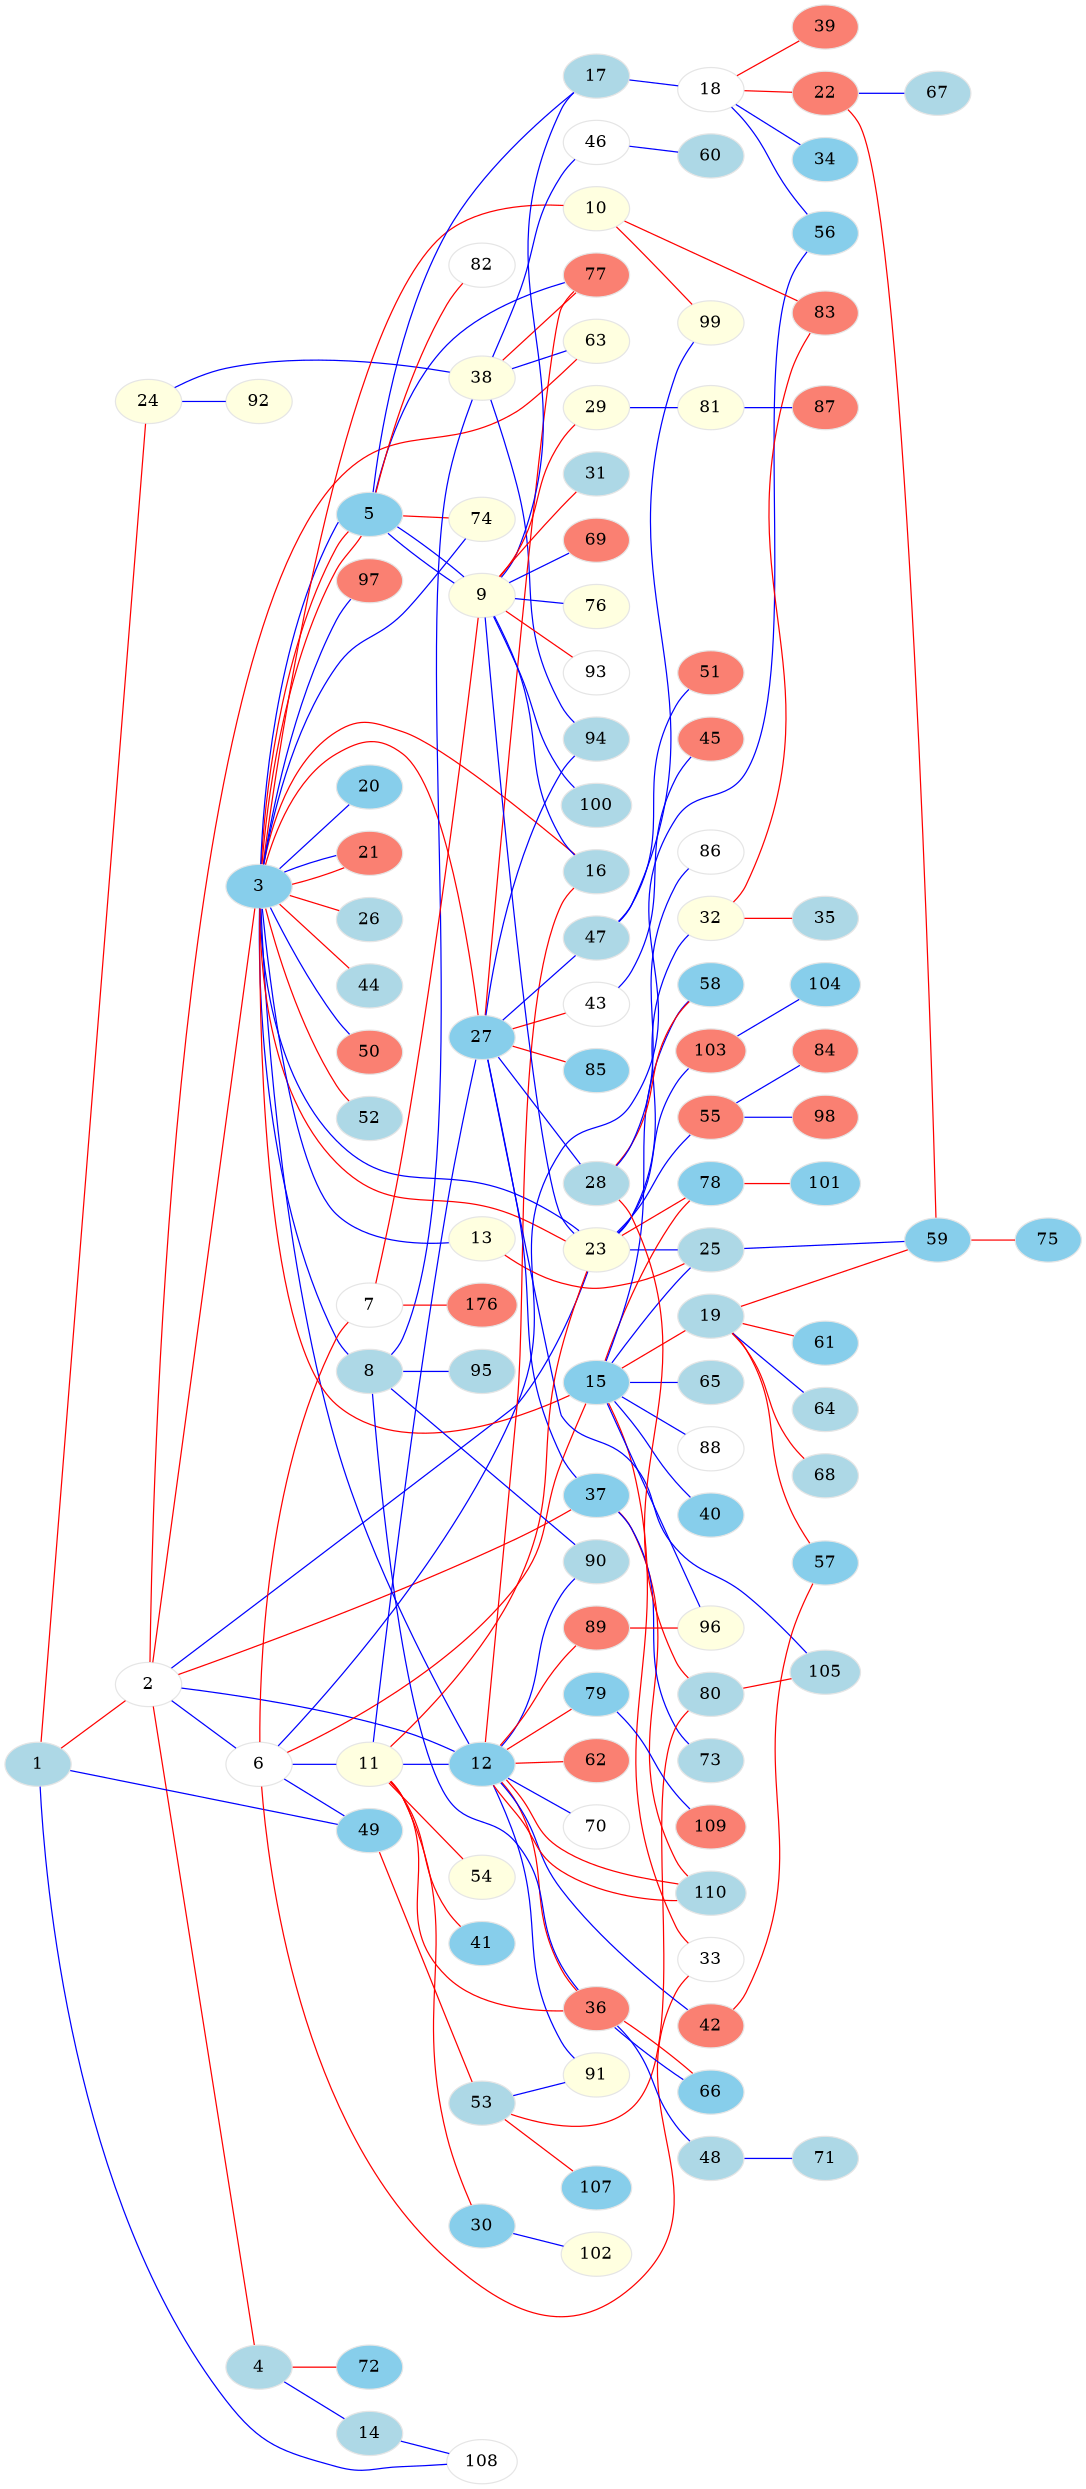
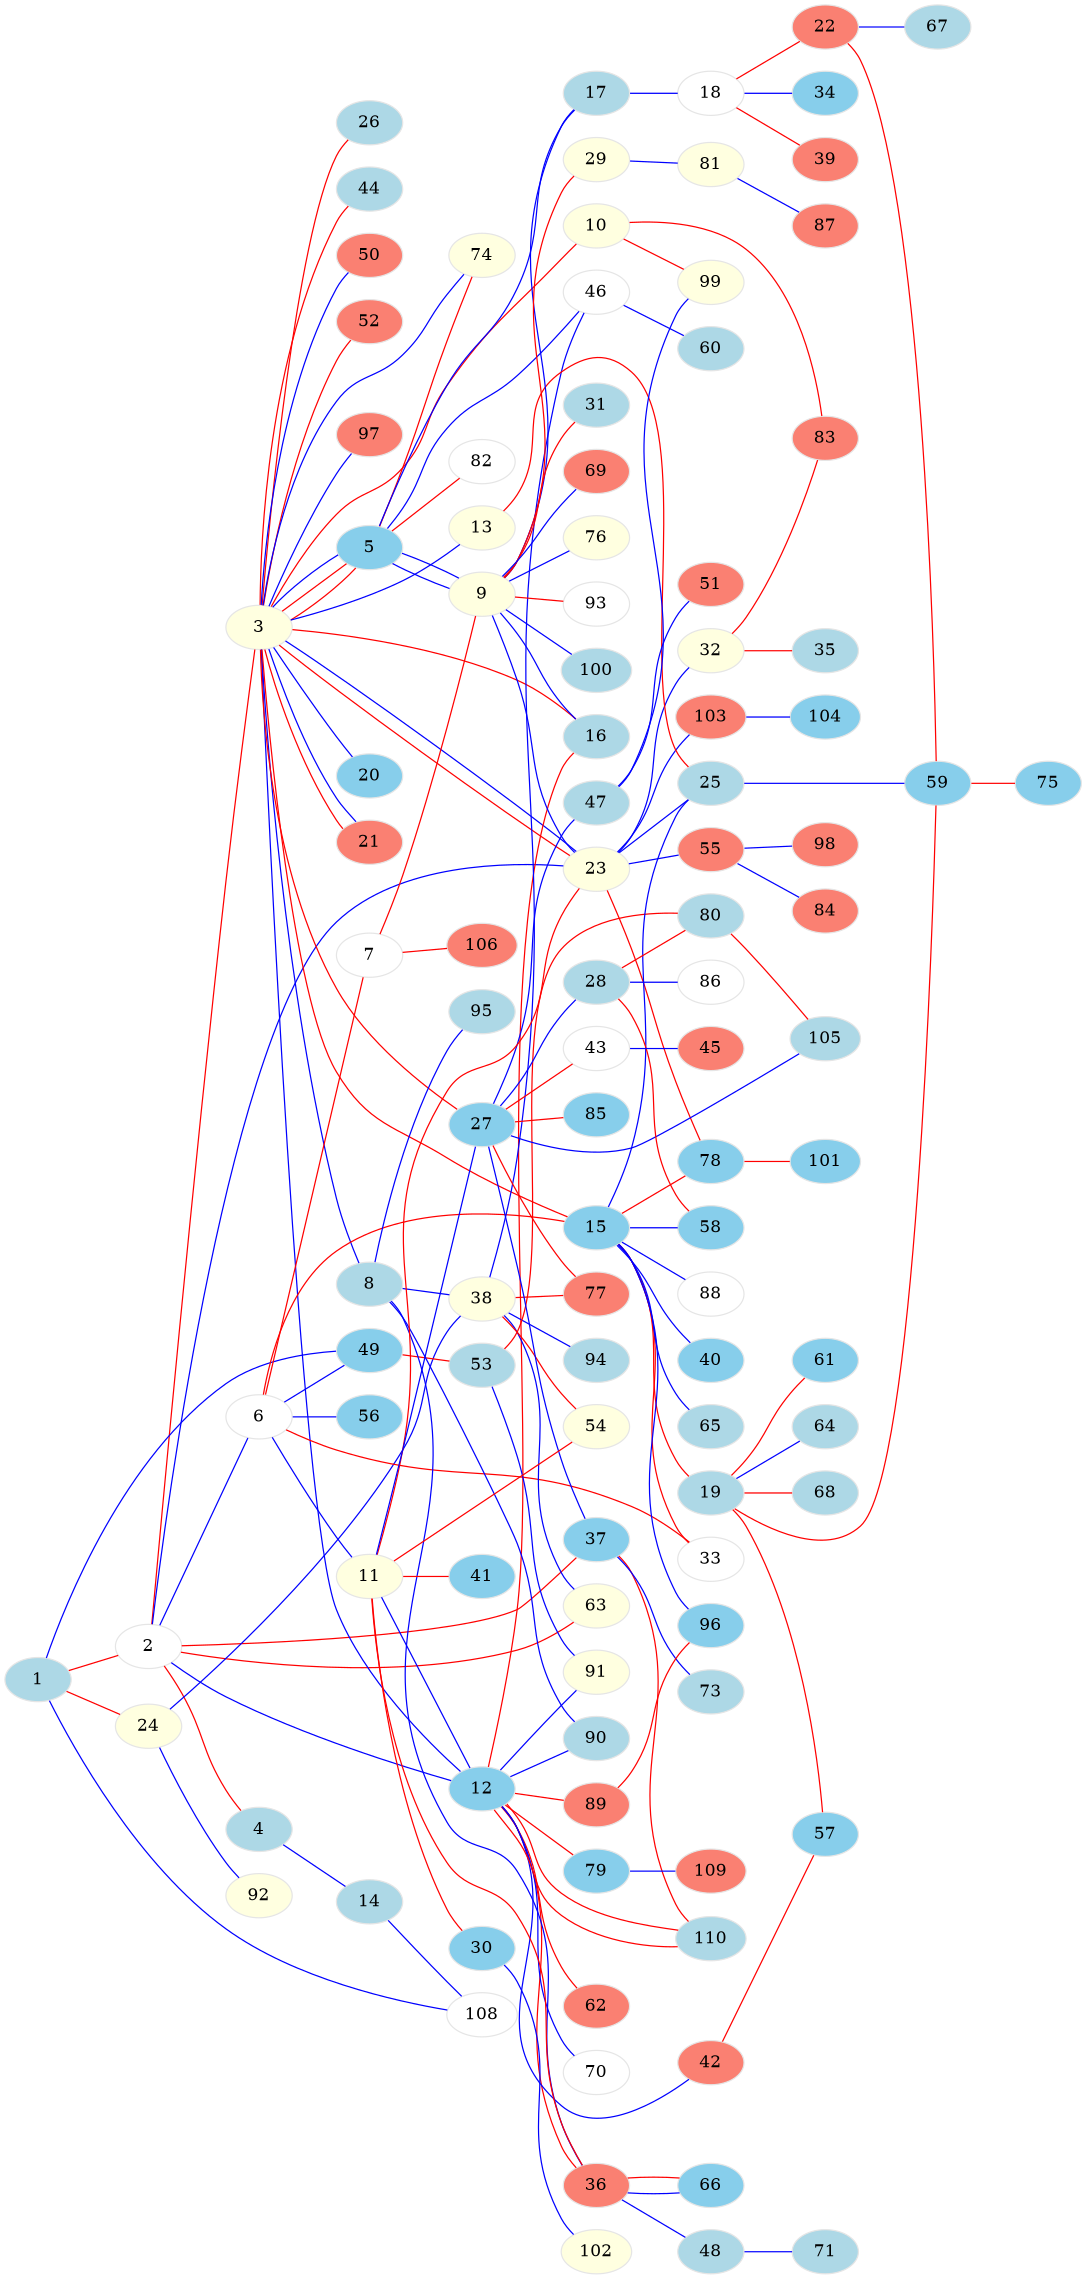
(770, 160) -> none
(437, 357) -> (469, 408)
(517, 873) -> none
(259, 886) -> (259, 627)
(370, 1119) -> (370, 322)
(482, 1305) -> (482, 945)
none -> (547, 1375)
(711, 1628) -> (711, 1626)
(596, 2188) -> none
(370, 2367) -> none
